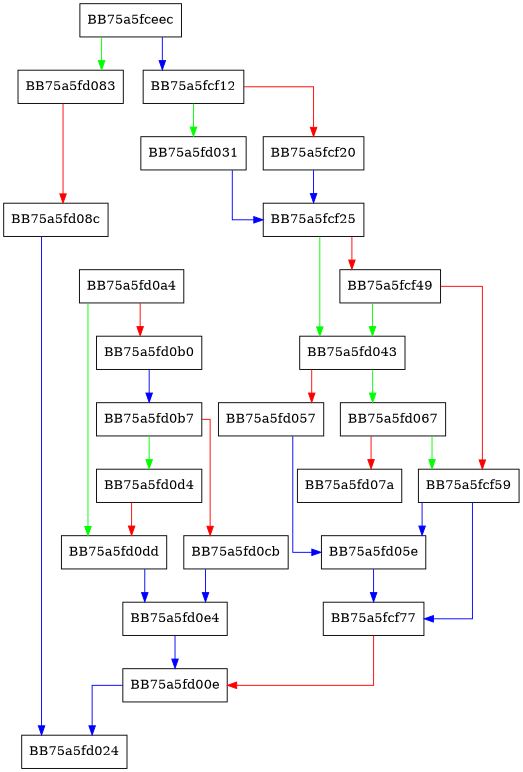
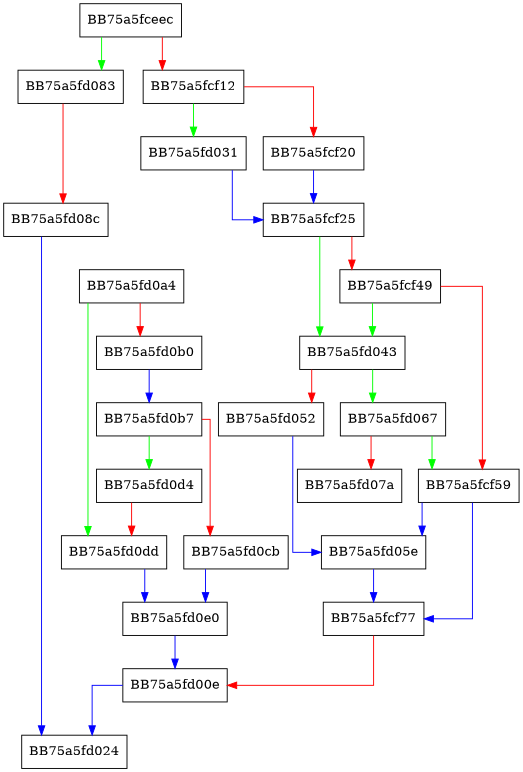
(162, 49) -> (162, 49)
(271, 419) -> (271, 419)
(175, 619) -> (175, 619)
